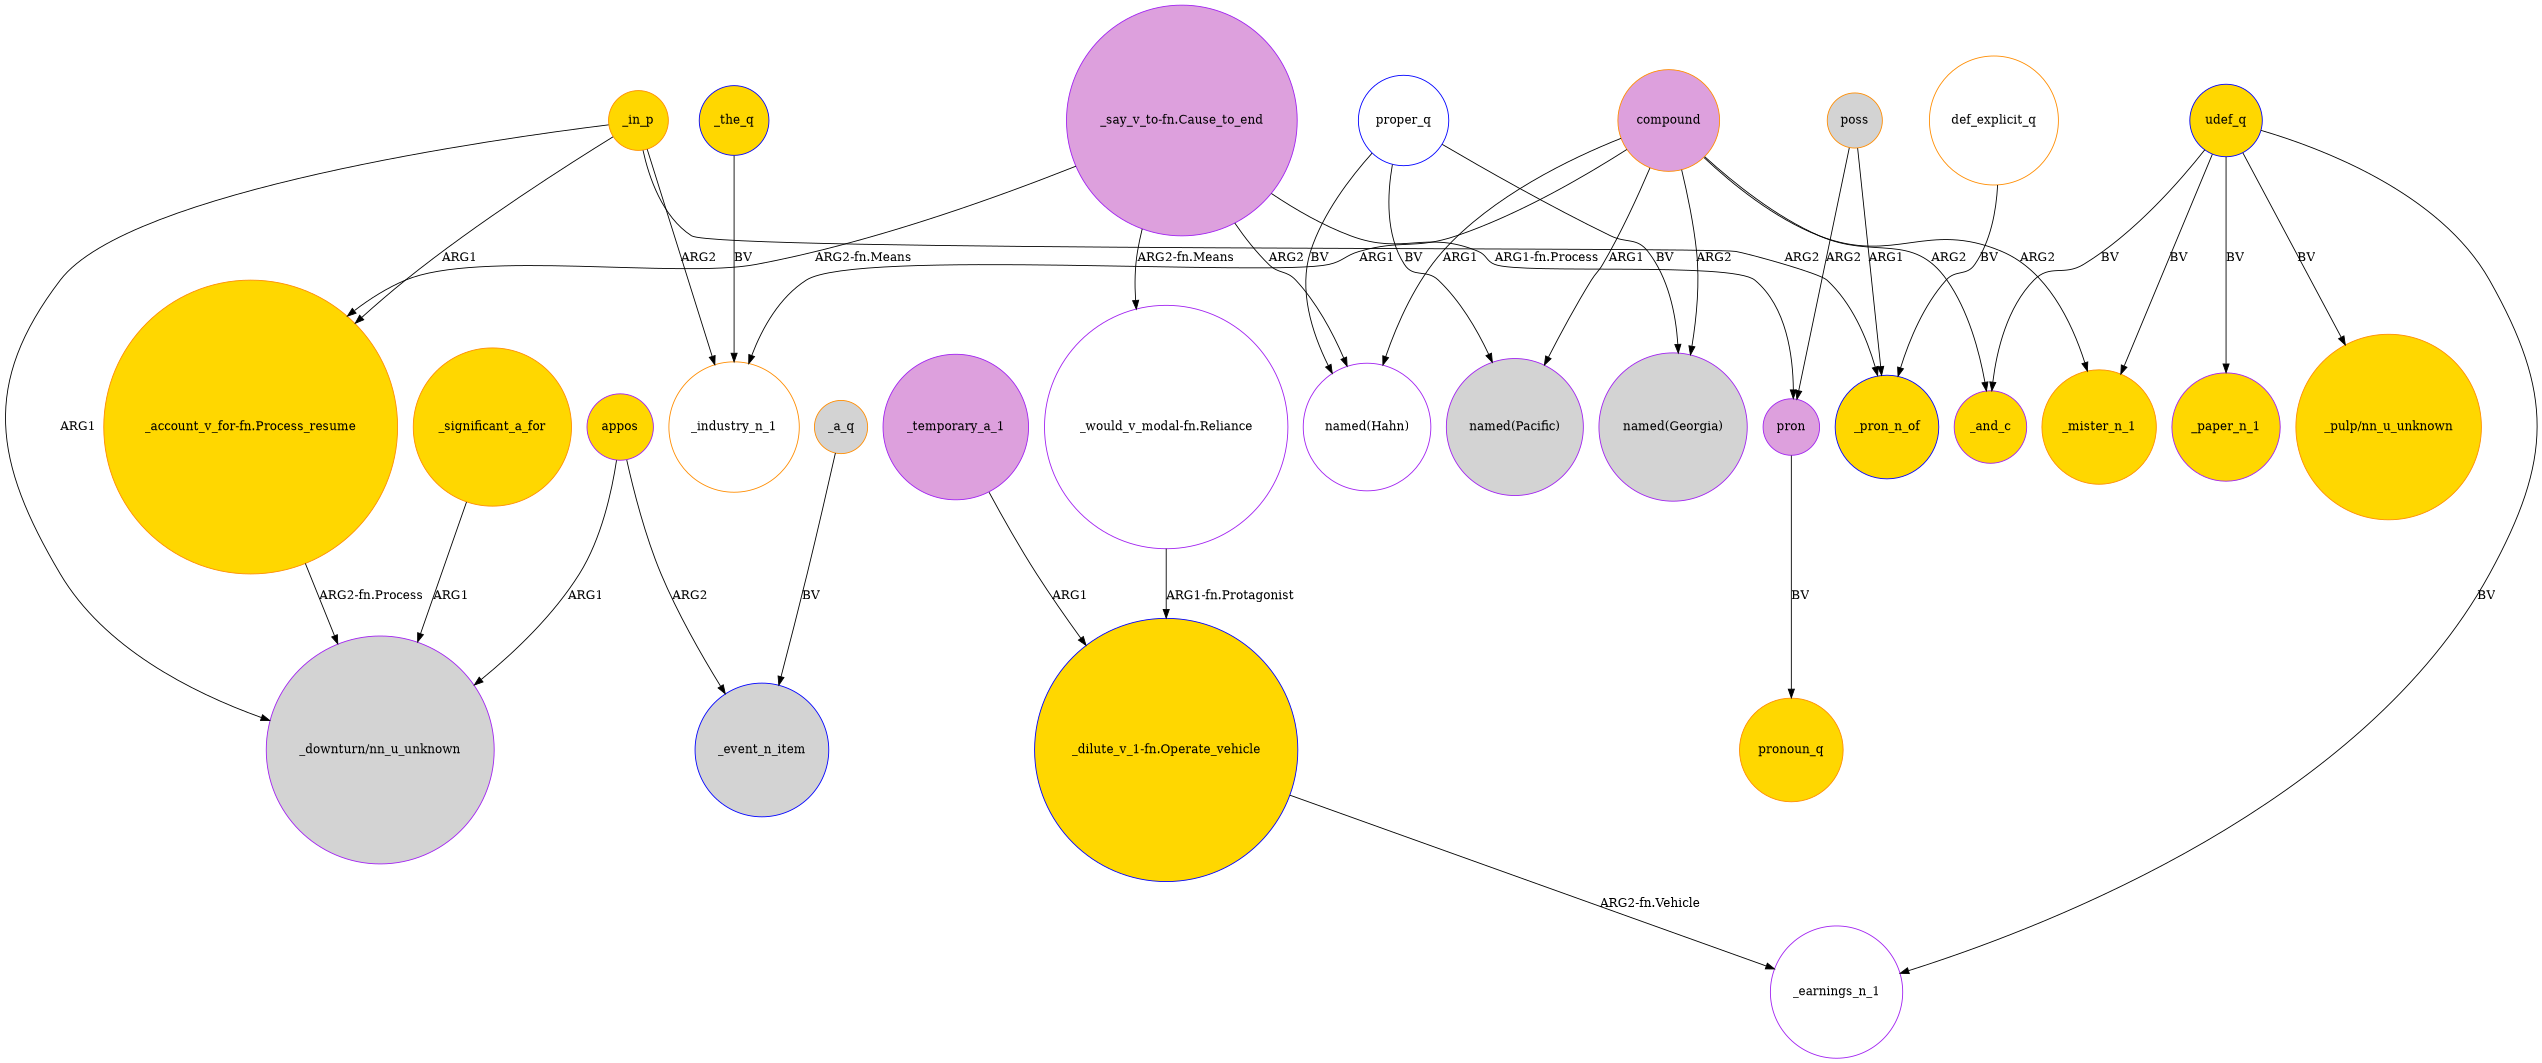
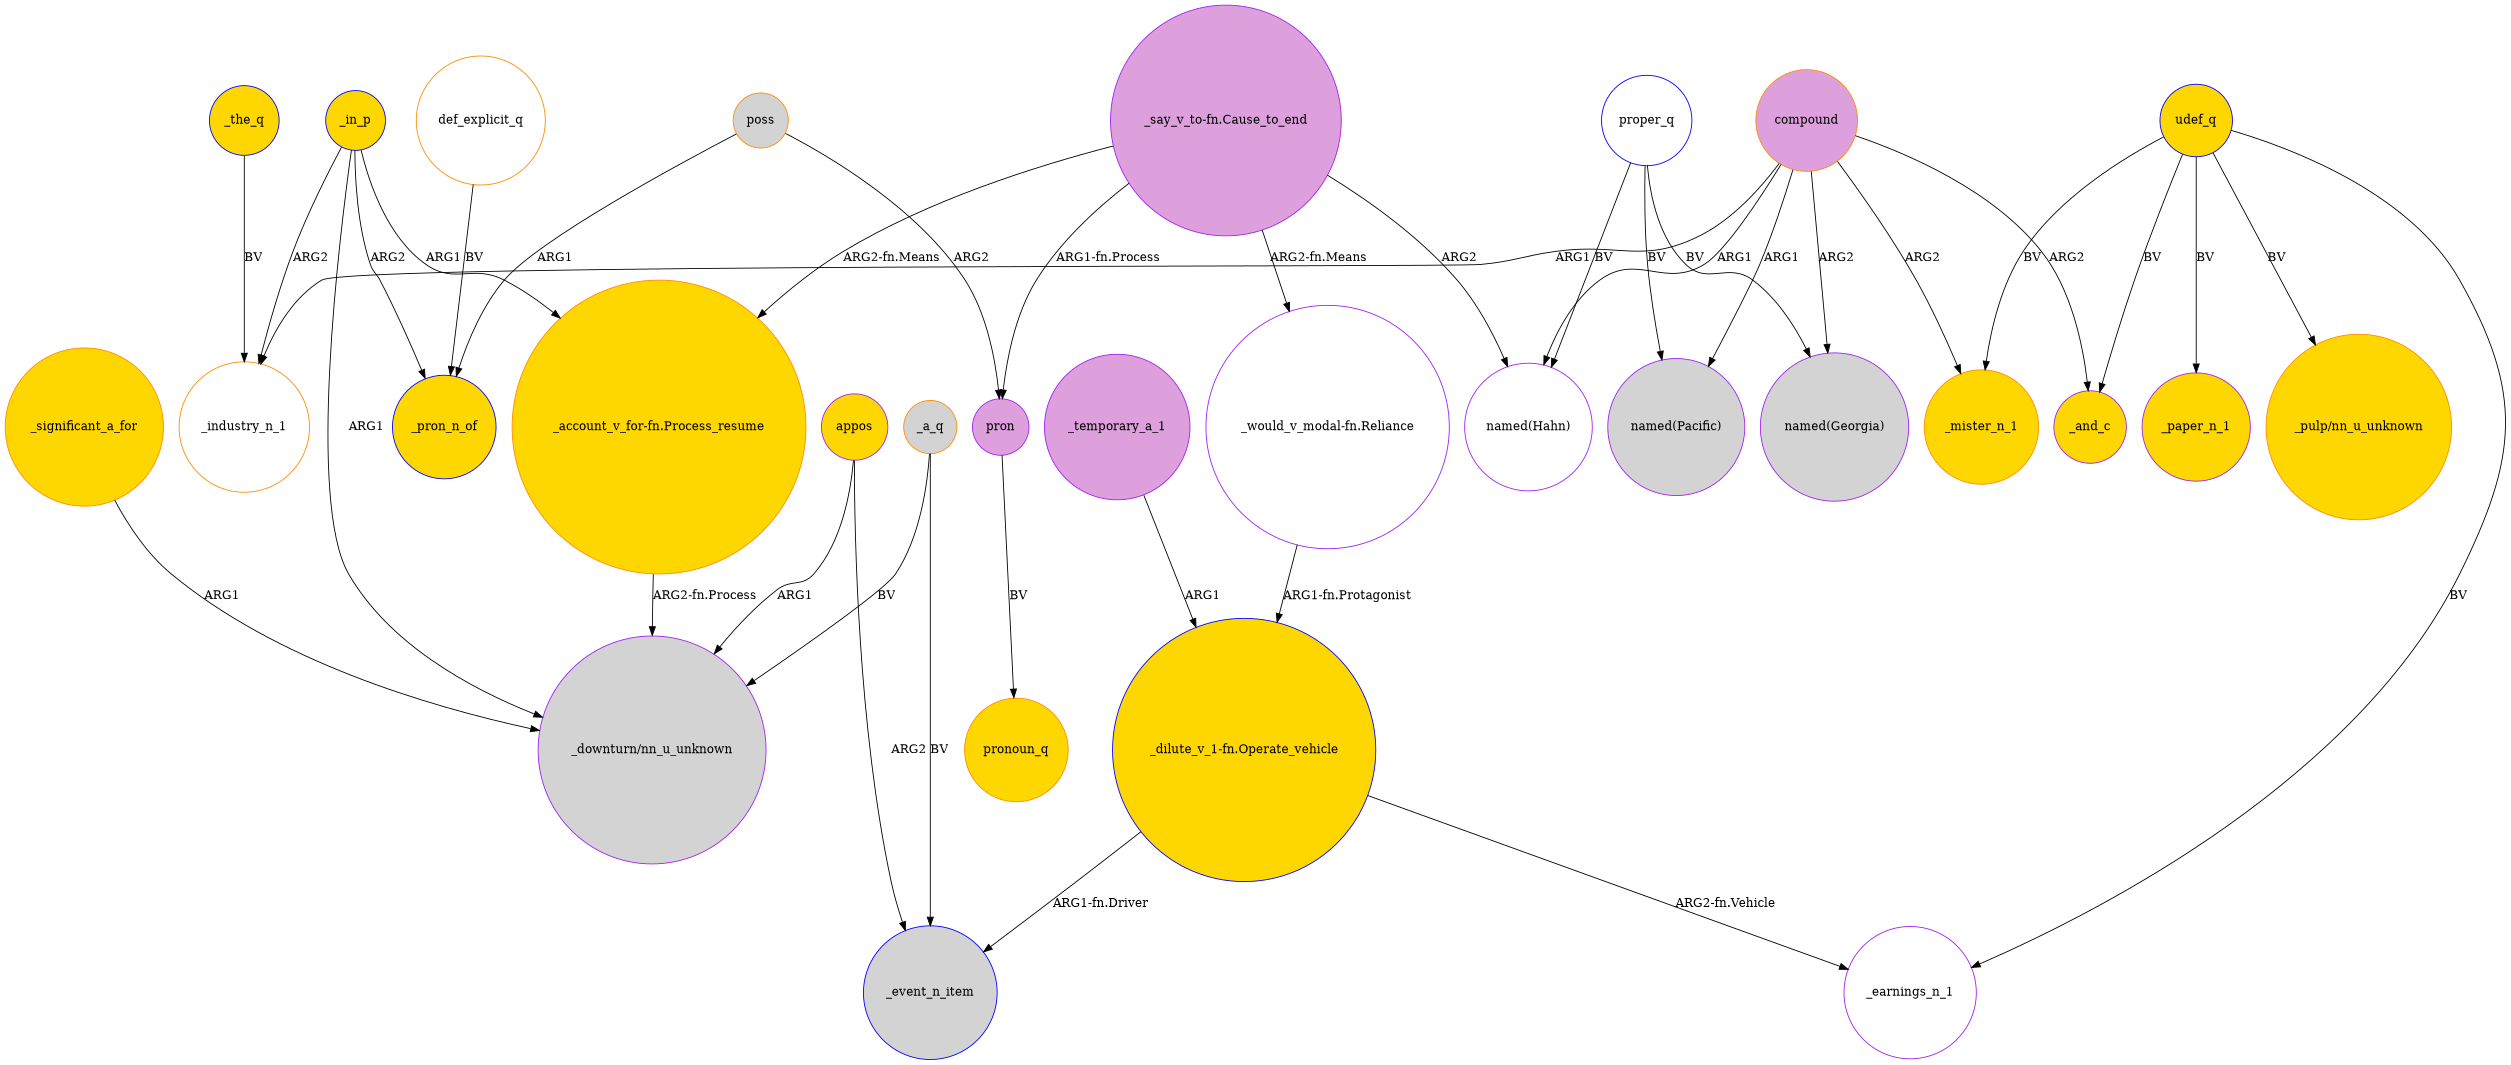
(638, 121) -> (356, 121)
none -> (877, 592)
none -> (1066, 890)
